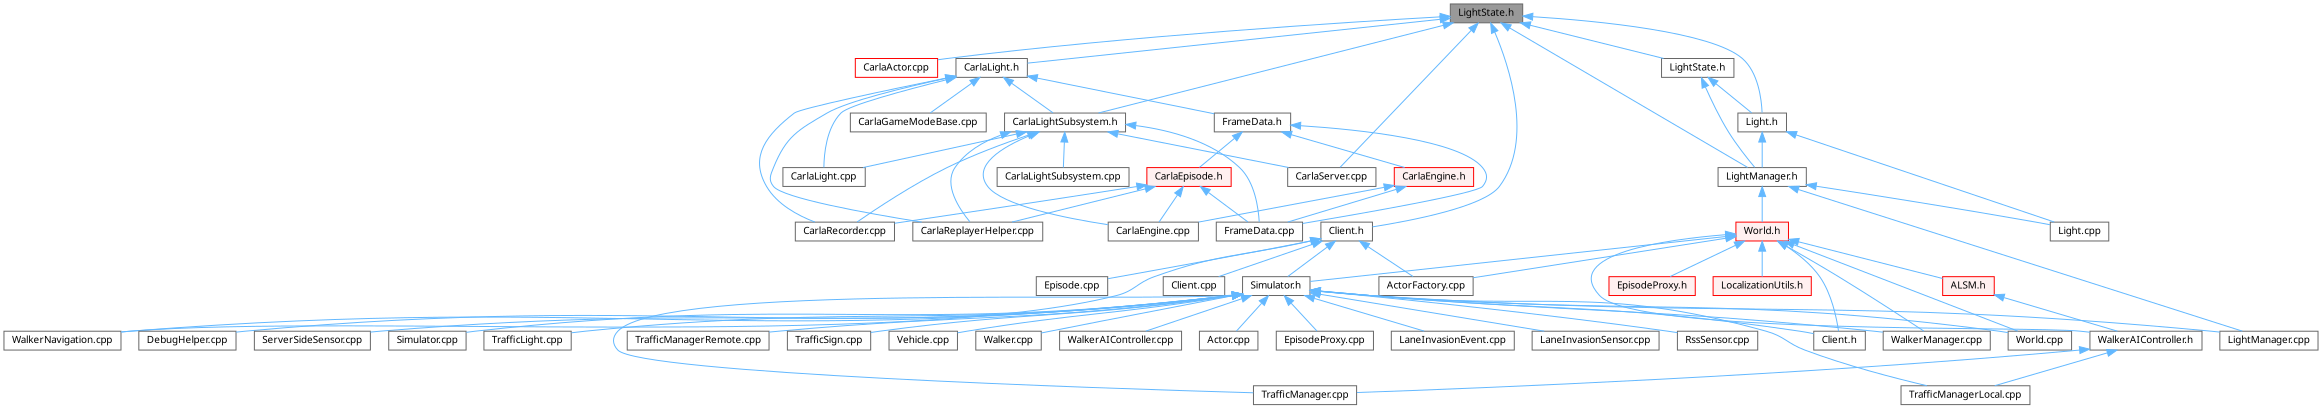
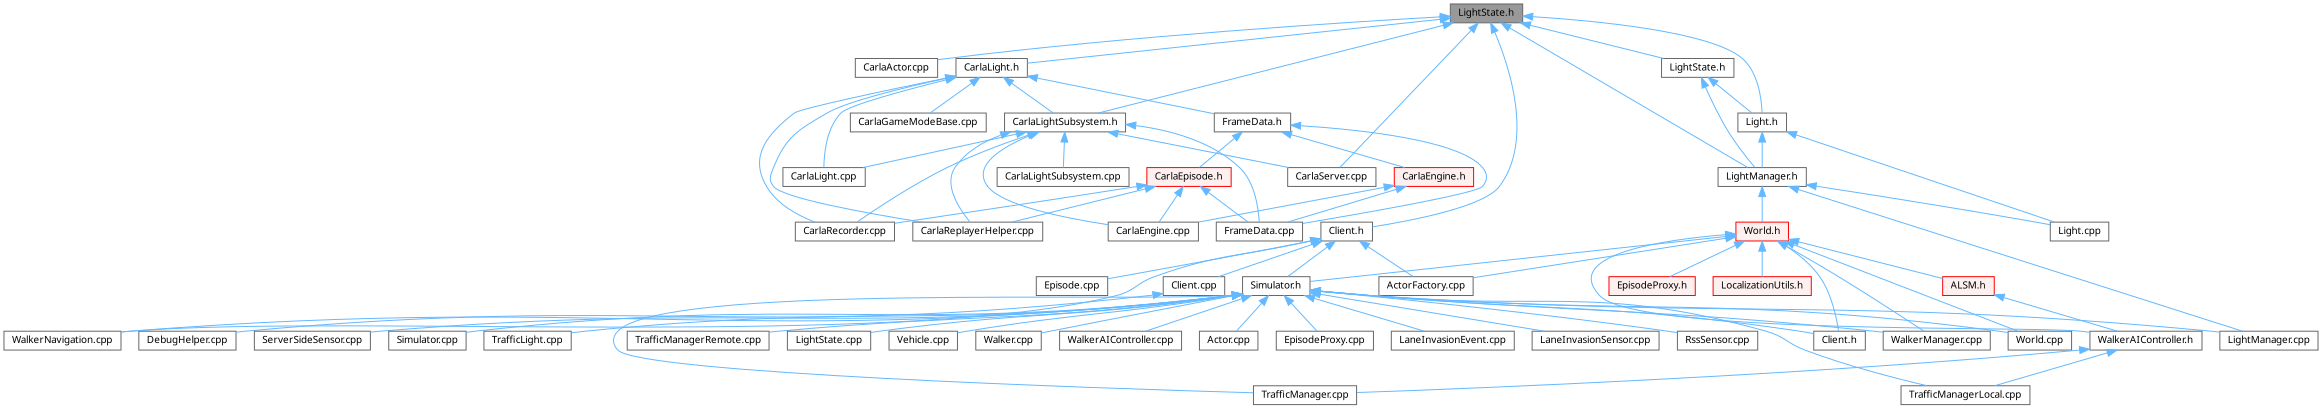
(896, 68) -> (896, 68)
(734, 317) -> (695, 316)
(829, 341) -> (829, 341)
